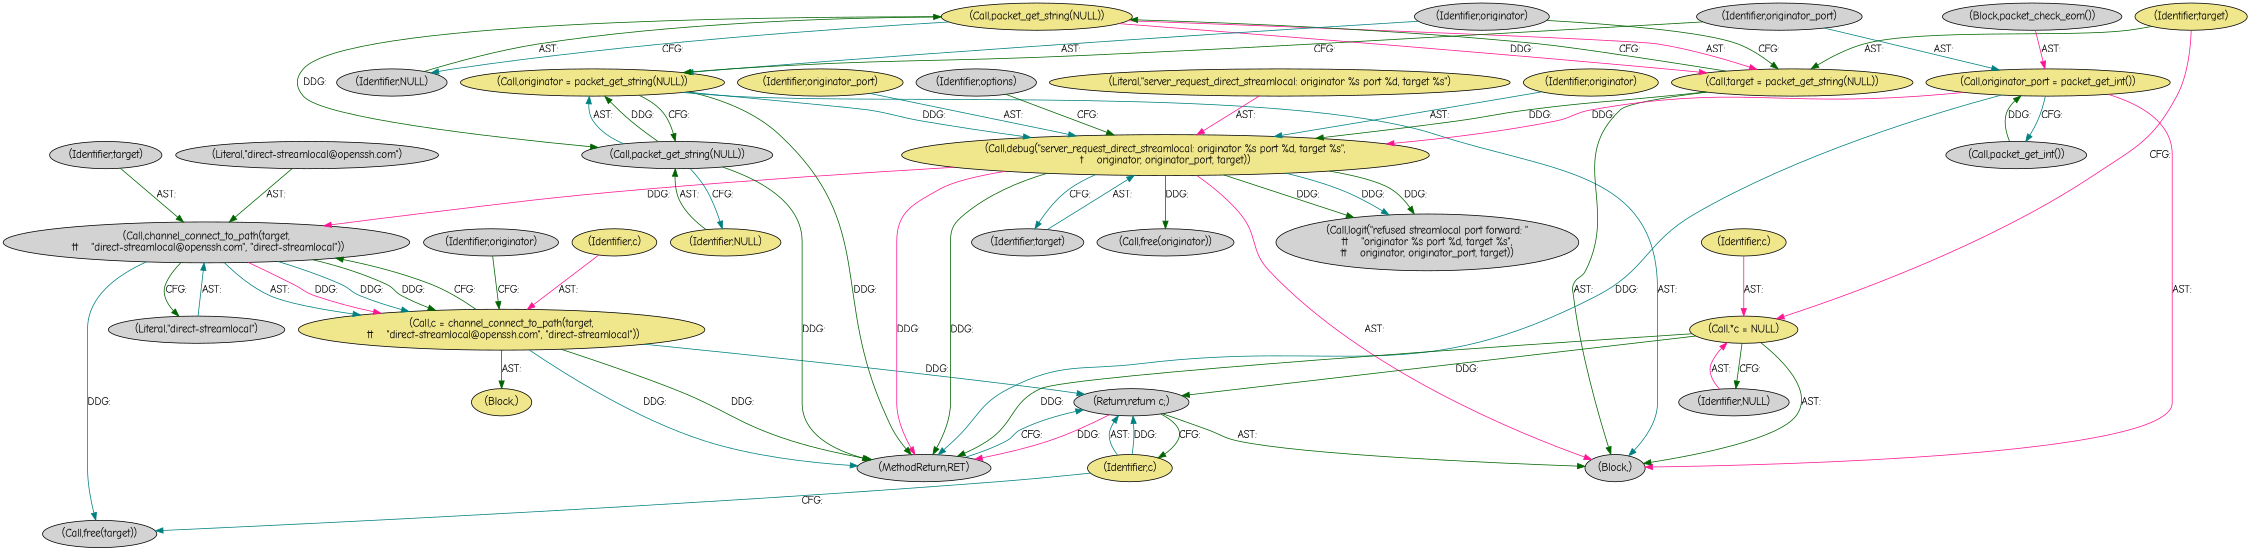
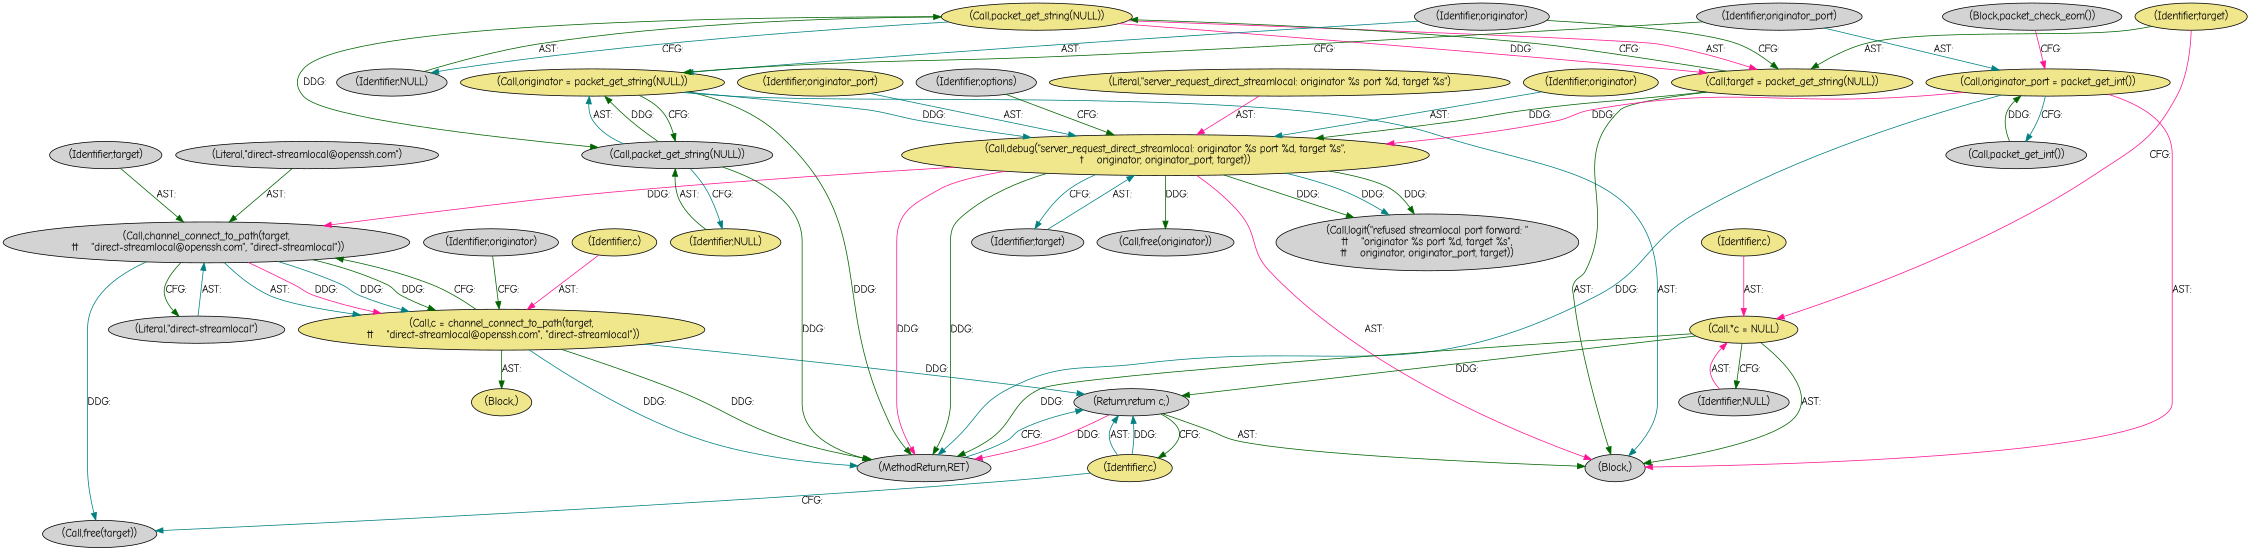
(2053, 50) -> (2053, 50)
